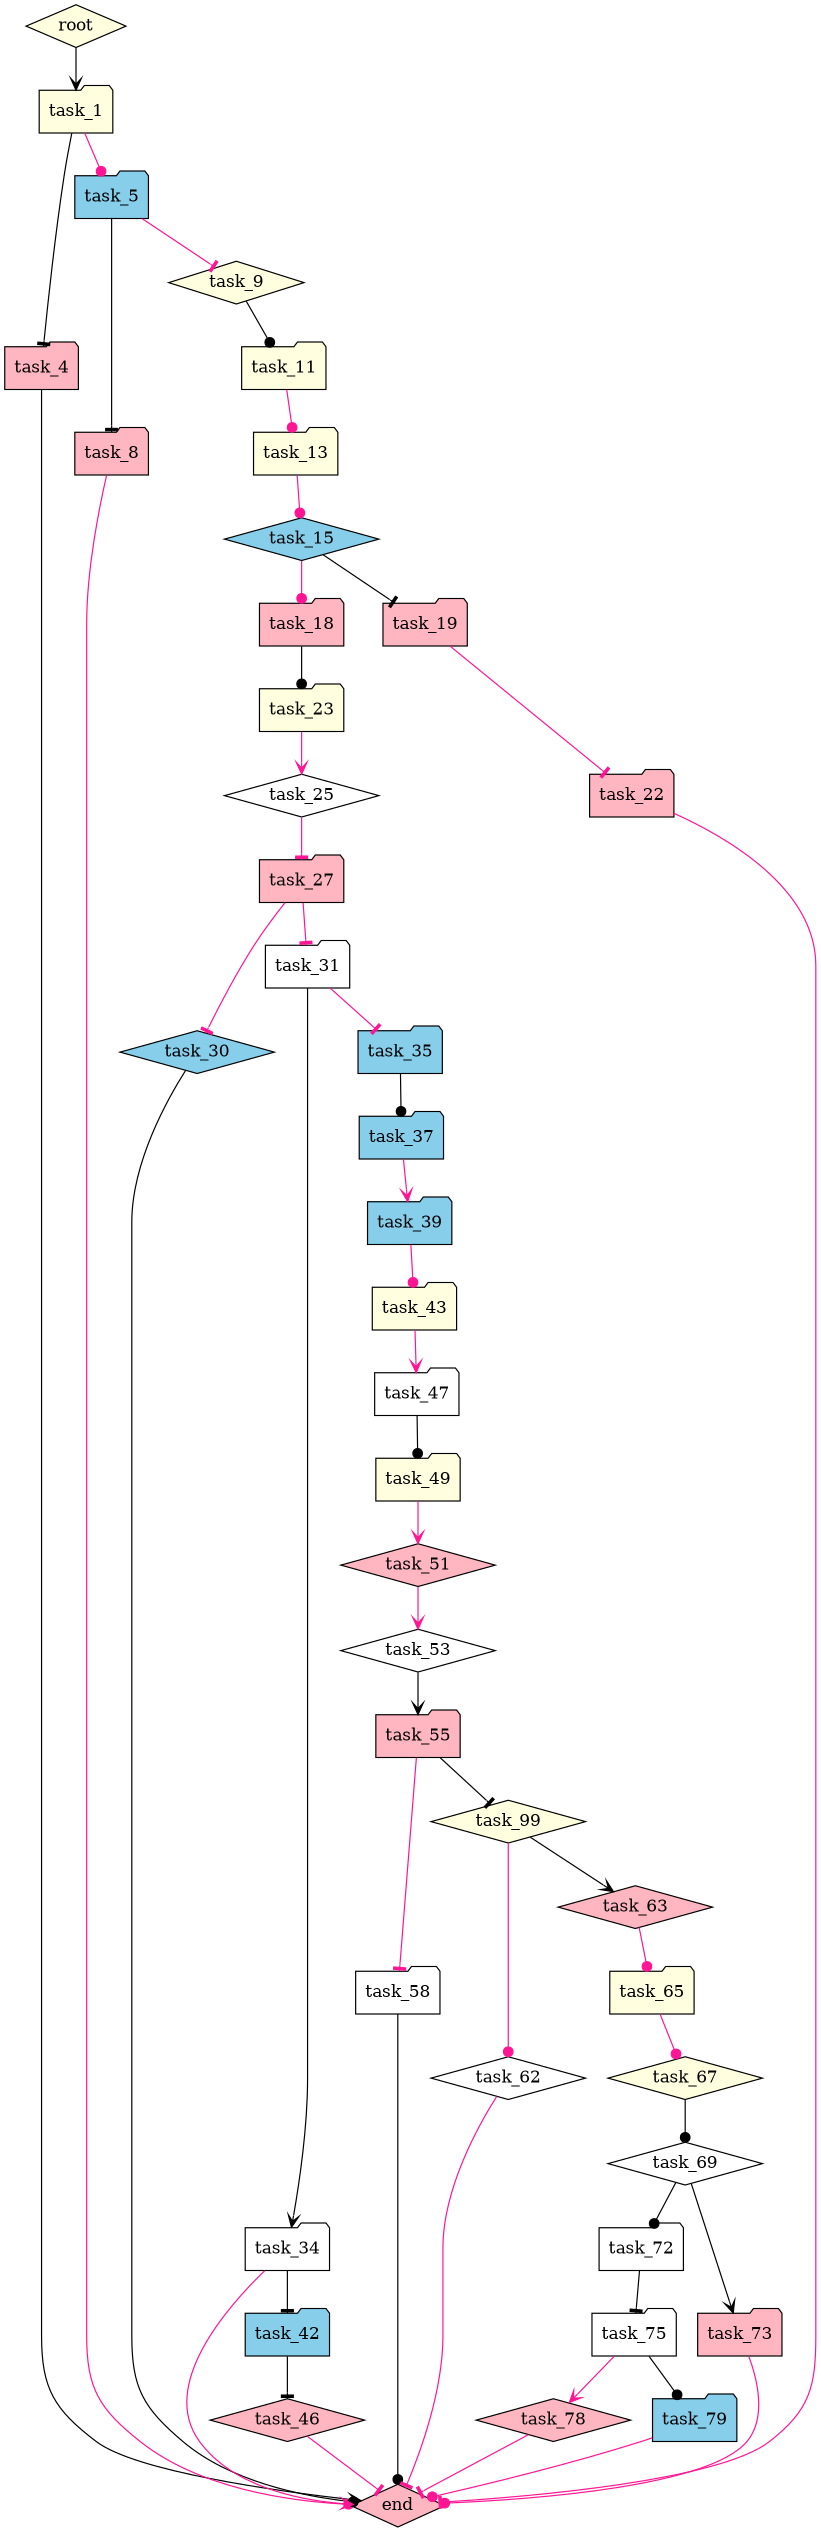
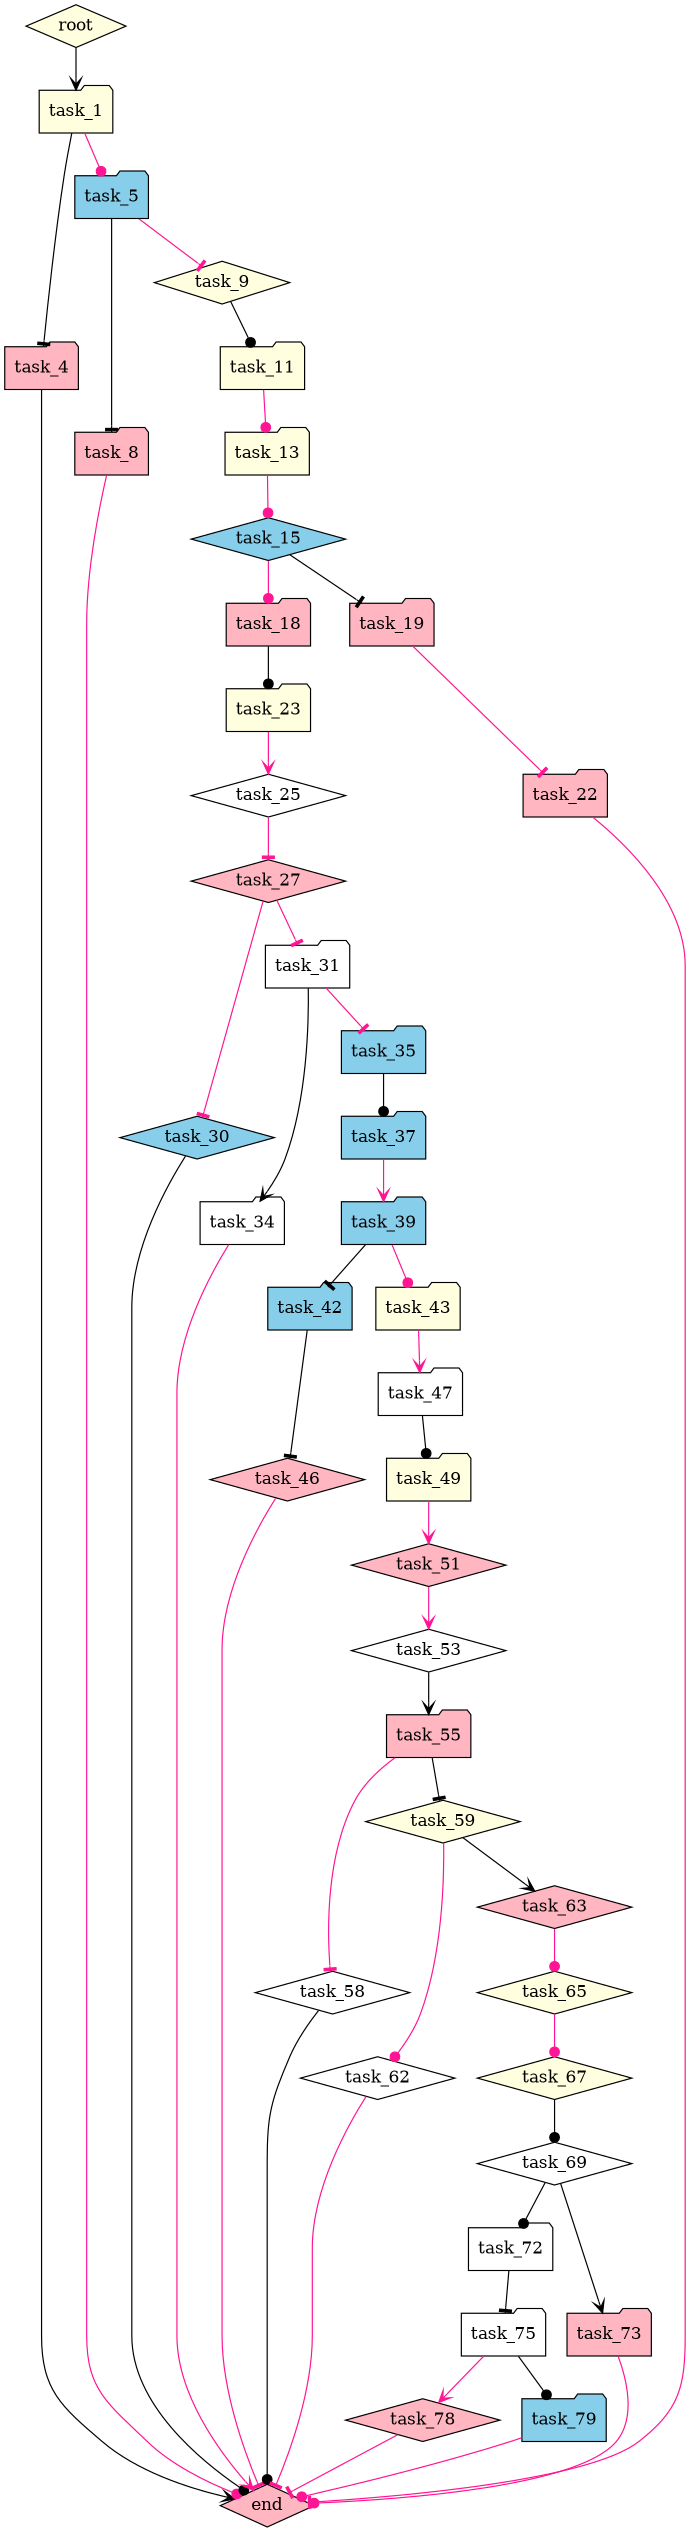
(302, 881) -> (268, 881)
(508, 1822) -> (443, 1822)
(398, 1993) -> (332, 1993)
(652, 1993) -> (555, 1993)
(287, 2289) -> (349, 1264)
